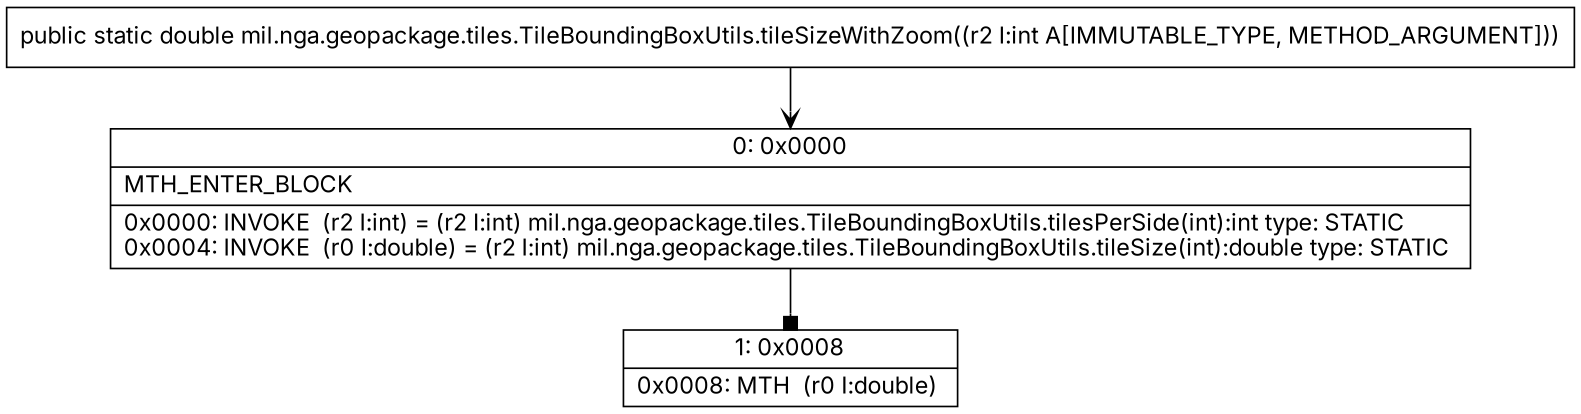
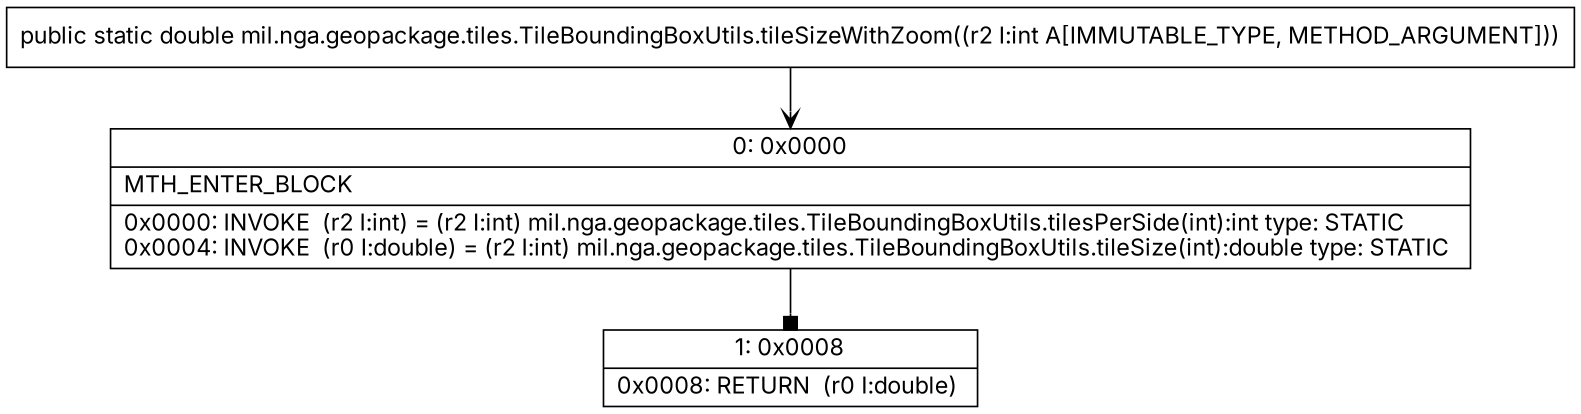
(791, 387) -> (791, 387)
